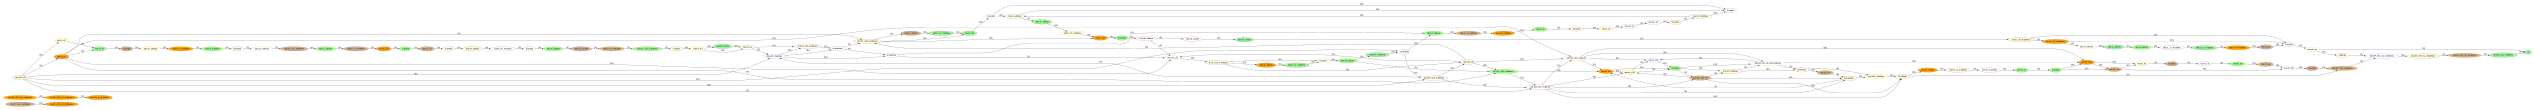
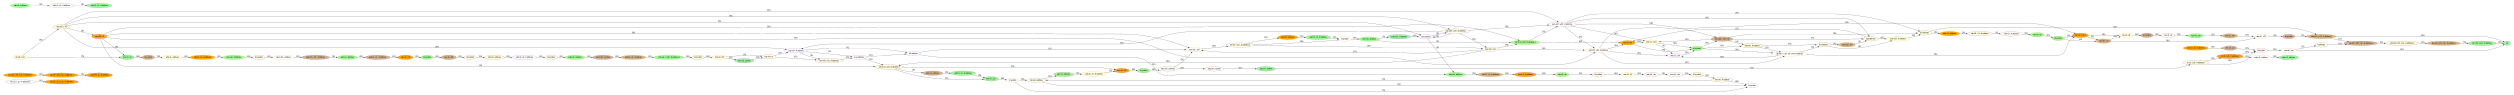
none -> (1443, 36)
none -> (2420, 36)
(2127, 47) -> none
(2221, 48) -> none
(2382, 56) -> (2361, 43)
(39, 59) -> (40, 42)
(20, 104) -> (20, 82)
